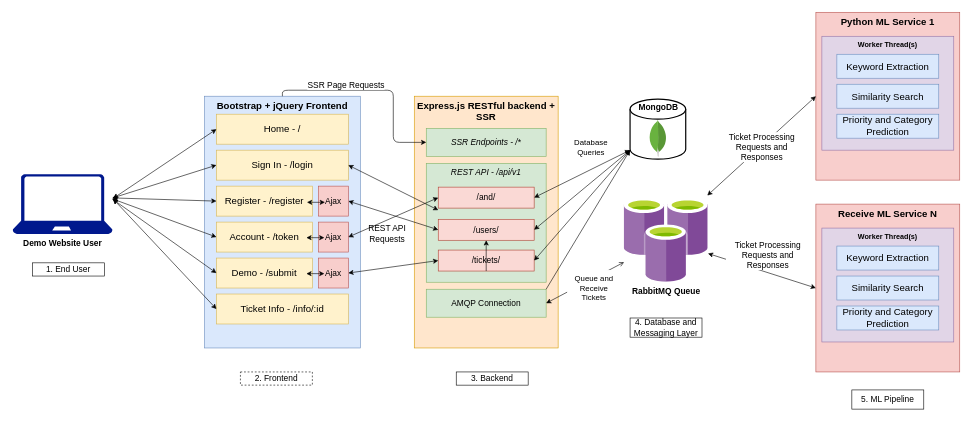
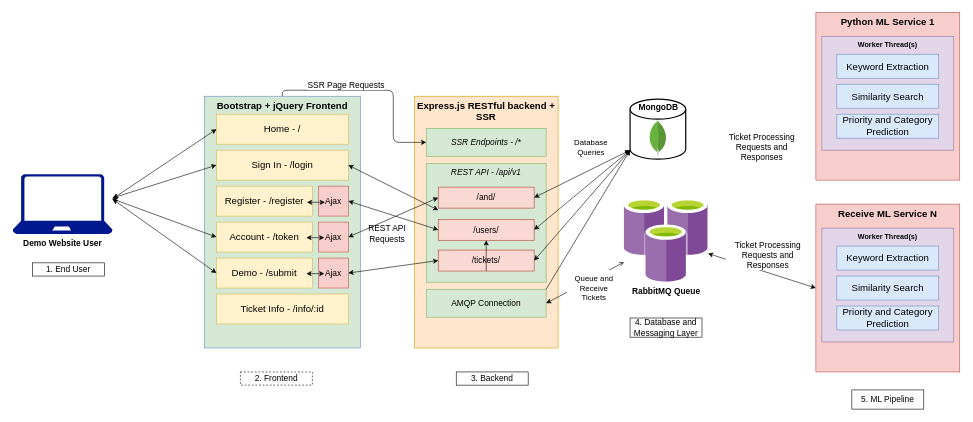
(282, 106) -> (282, 106)
(718, 186) -> none
(199, 201) -> none
(135, 223) -> none
